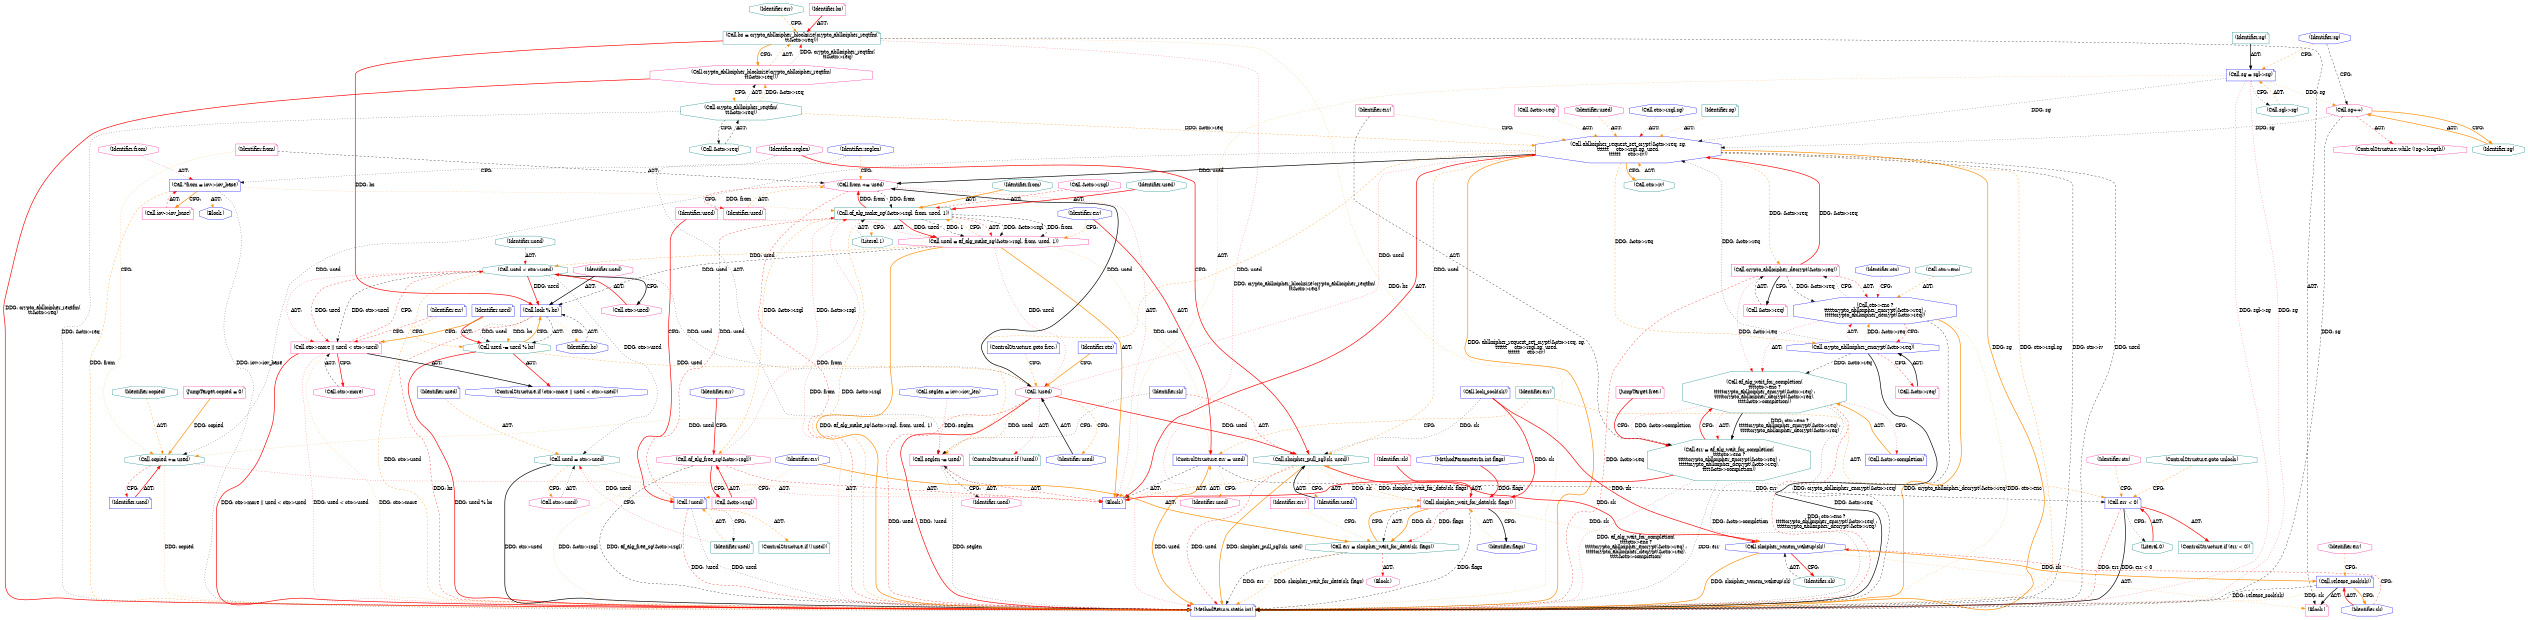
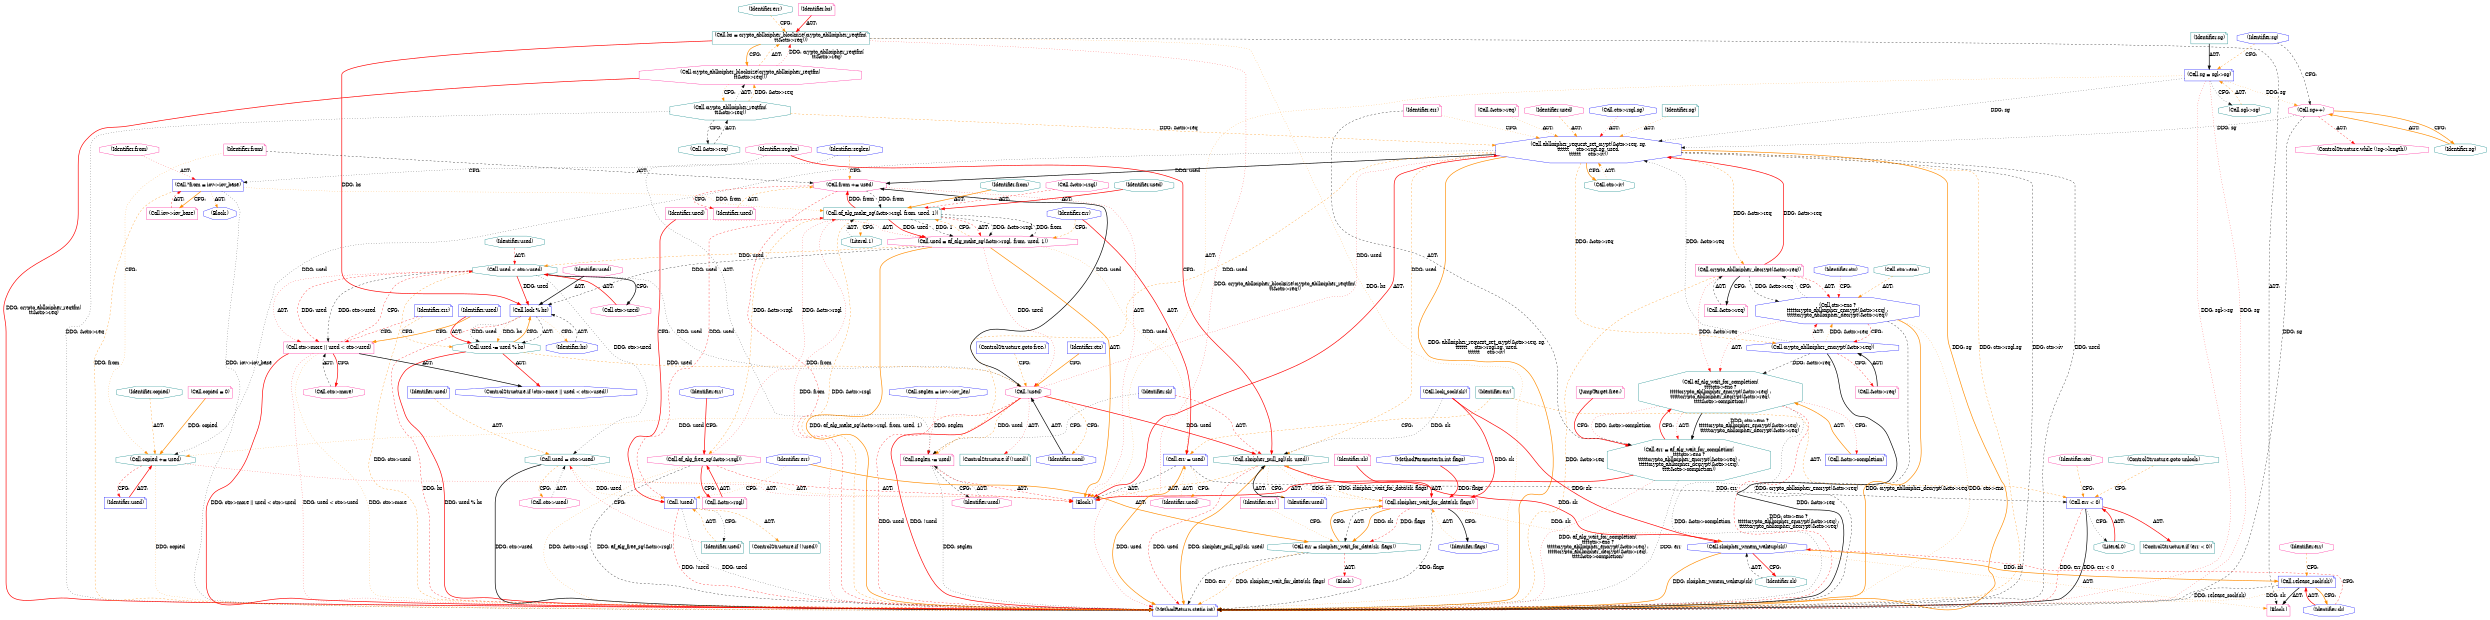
(215, 392) -> (210, 392)
(1210, 460) -> (1186, 460)
(1566, 539) -> (1528, 538)
